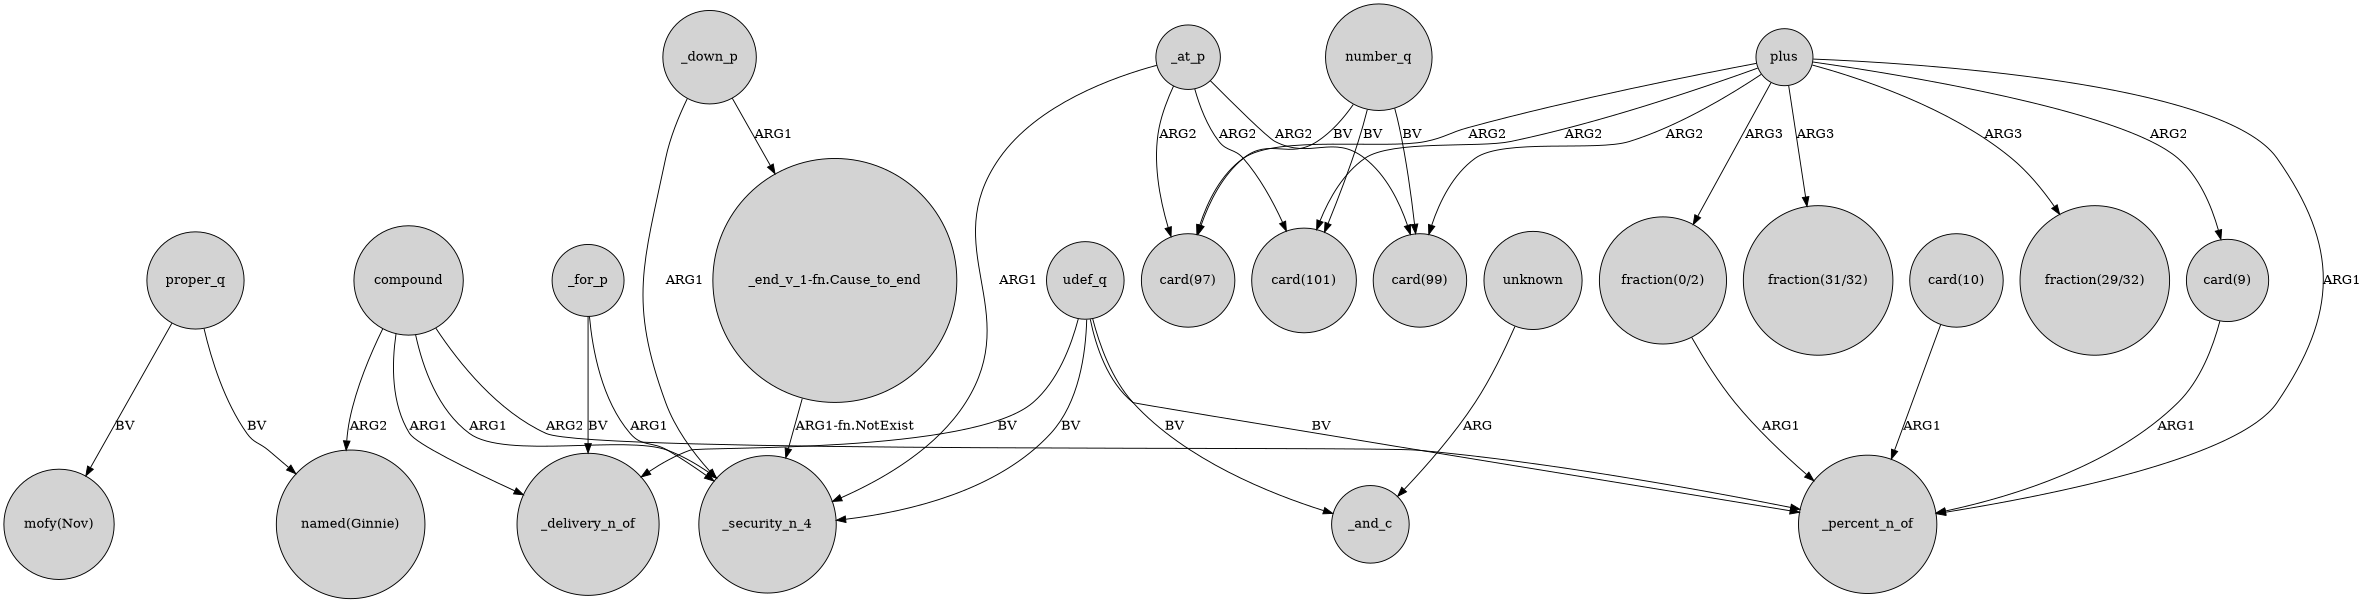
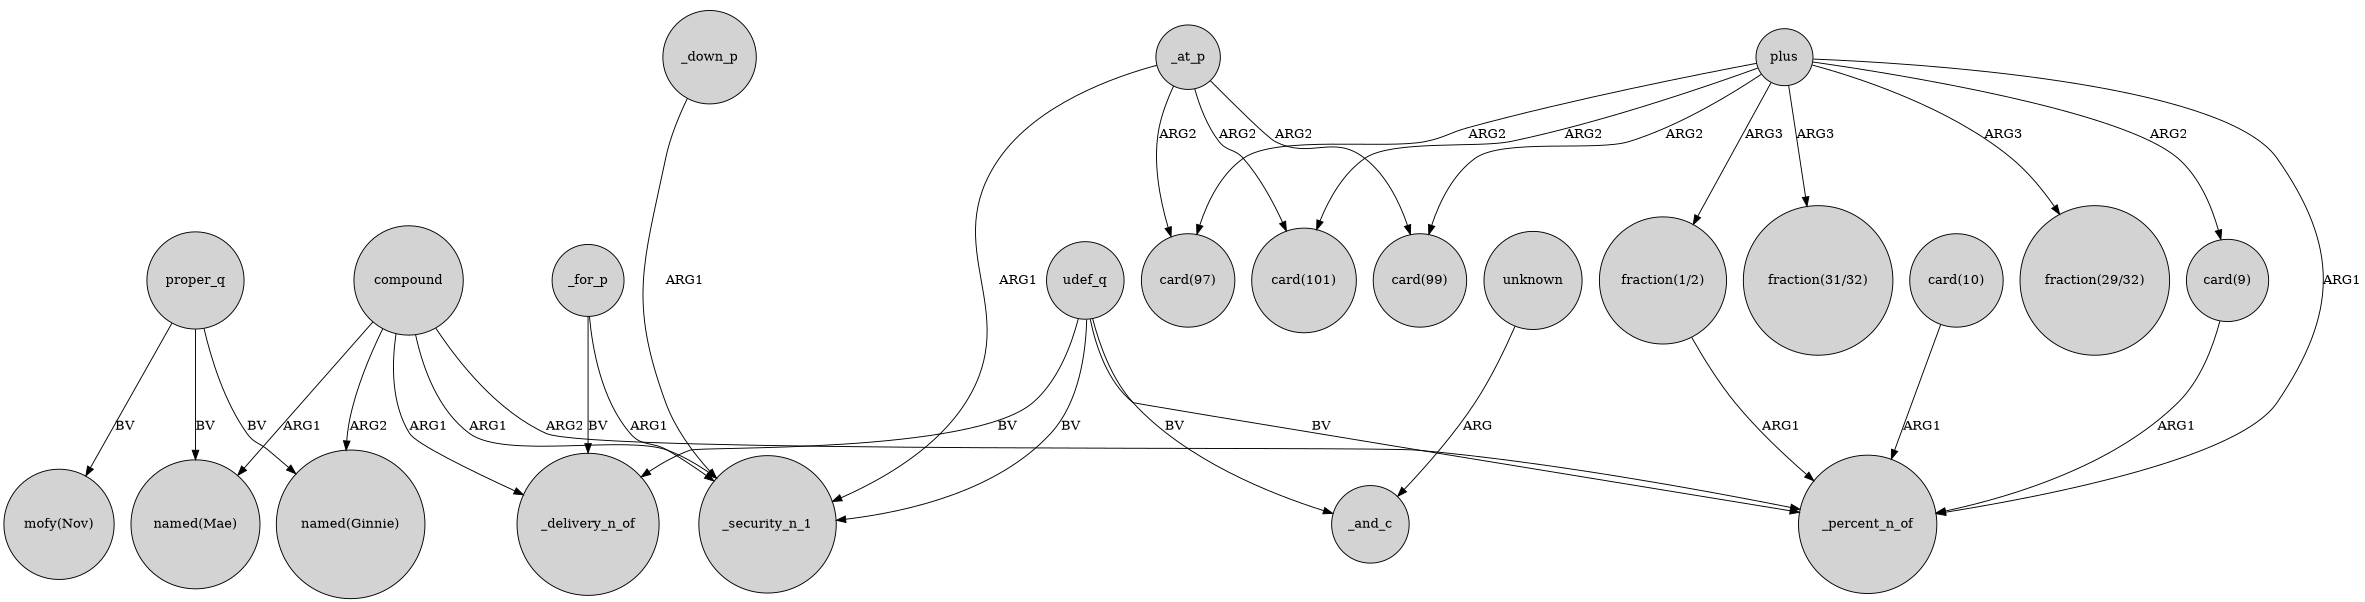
(1379, 57) -> none
(835, 280) -> none
(1663, 280) -> (1663, 280)
none -> (195, 524)
(768, 524) -> (768, 524)
